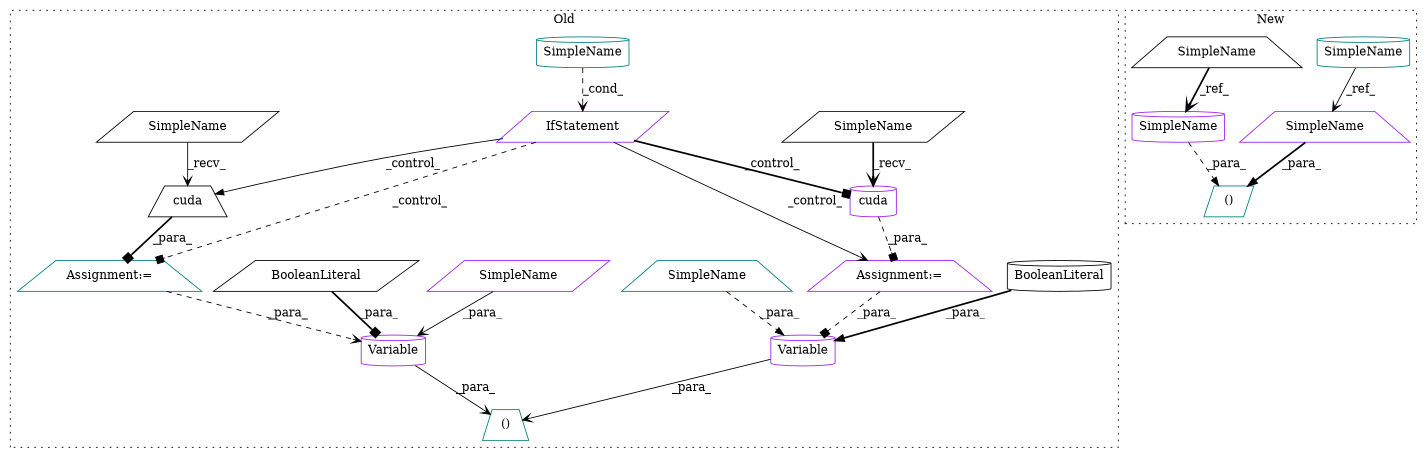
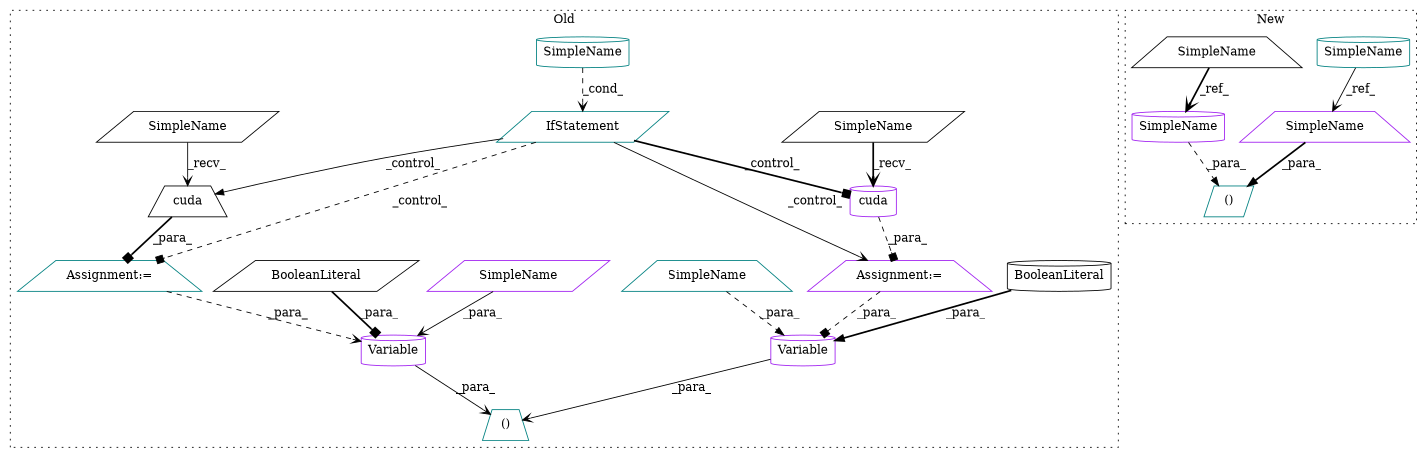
(583, 127) -> (583, 127)
